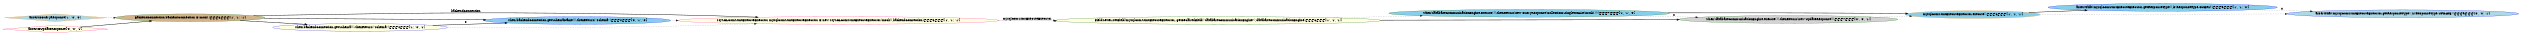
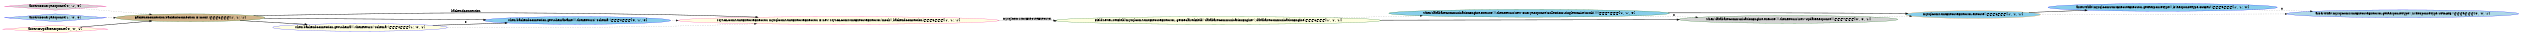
none -> (55, 6)
(55, 18) -> (55, 18)
